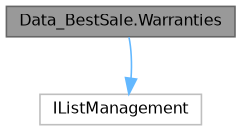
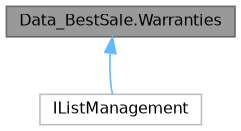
(131, 58) -> (110, 74)
